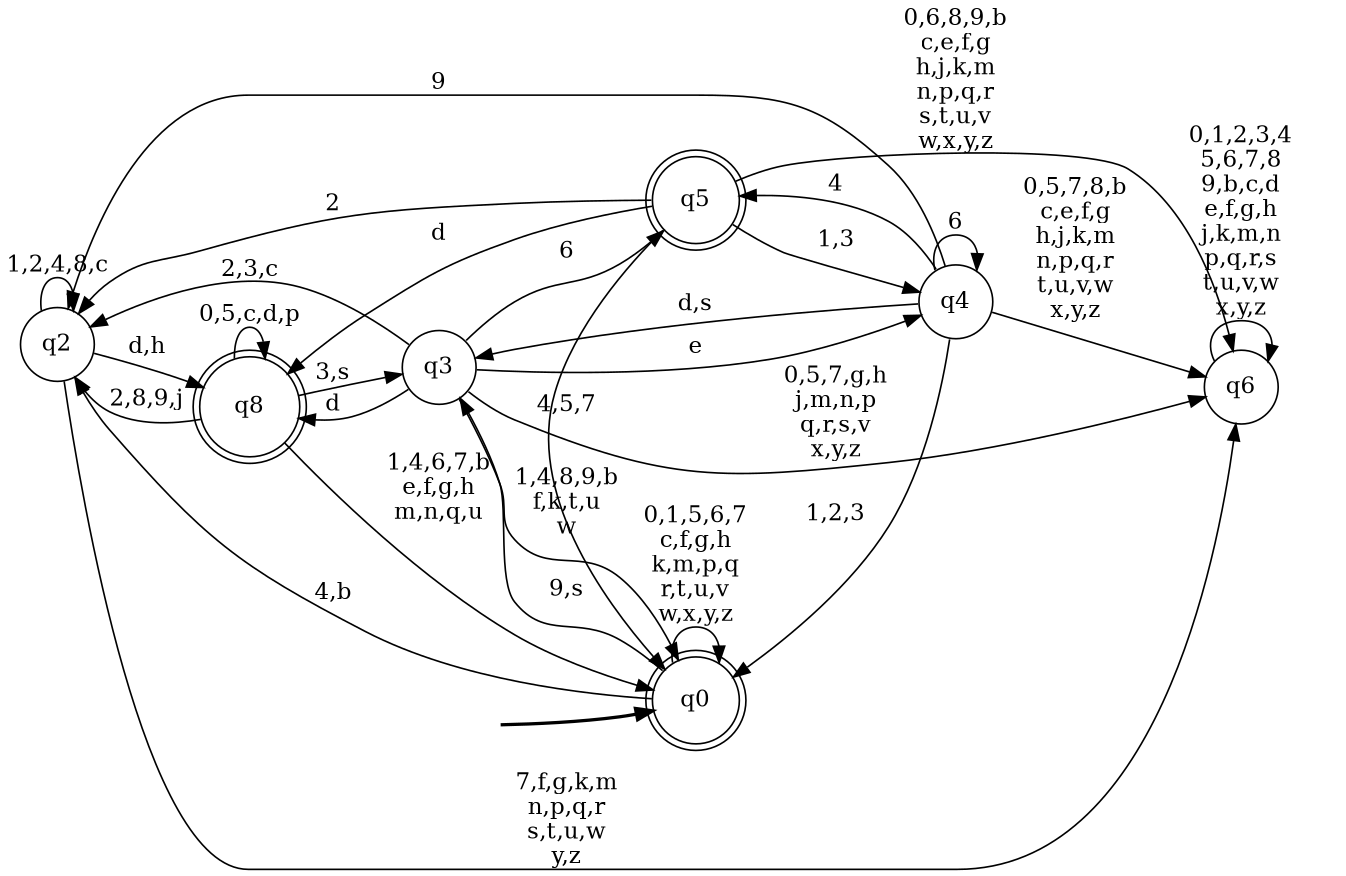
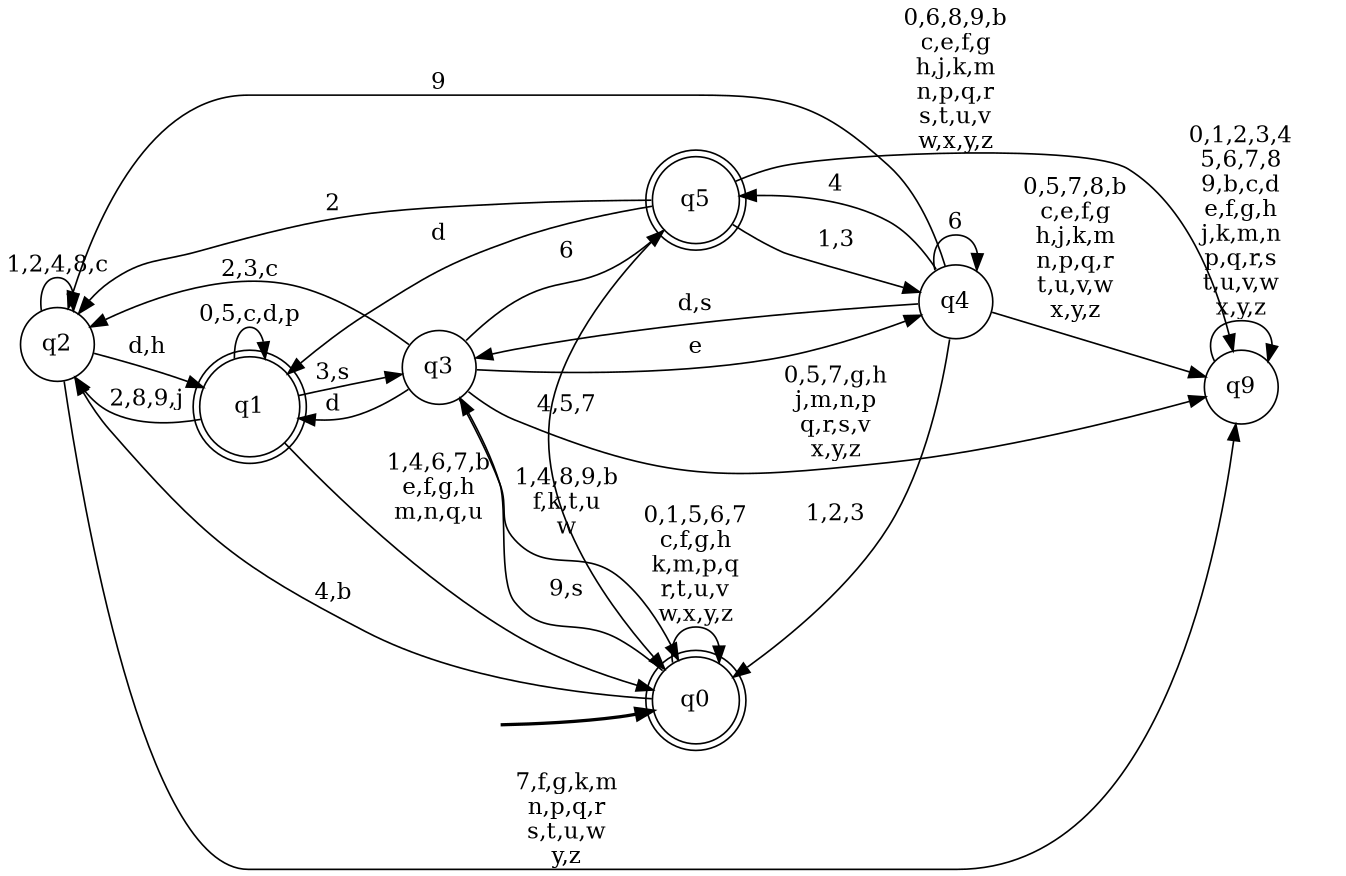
(1241, 387) -> (1241, 387)
(250, 407) -> (250, 407)
